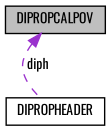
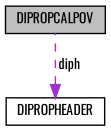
(24, 73) -> (55, 59)
